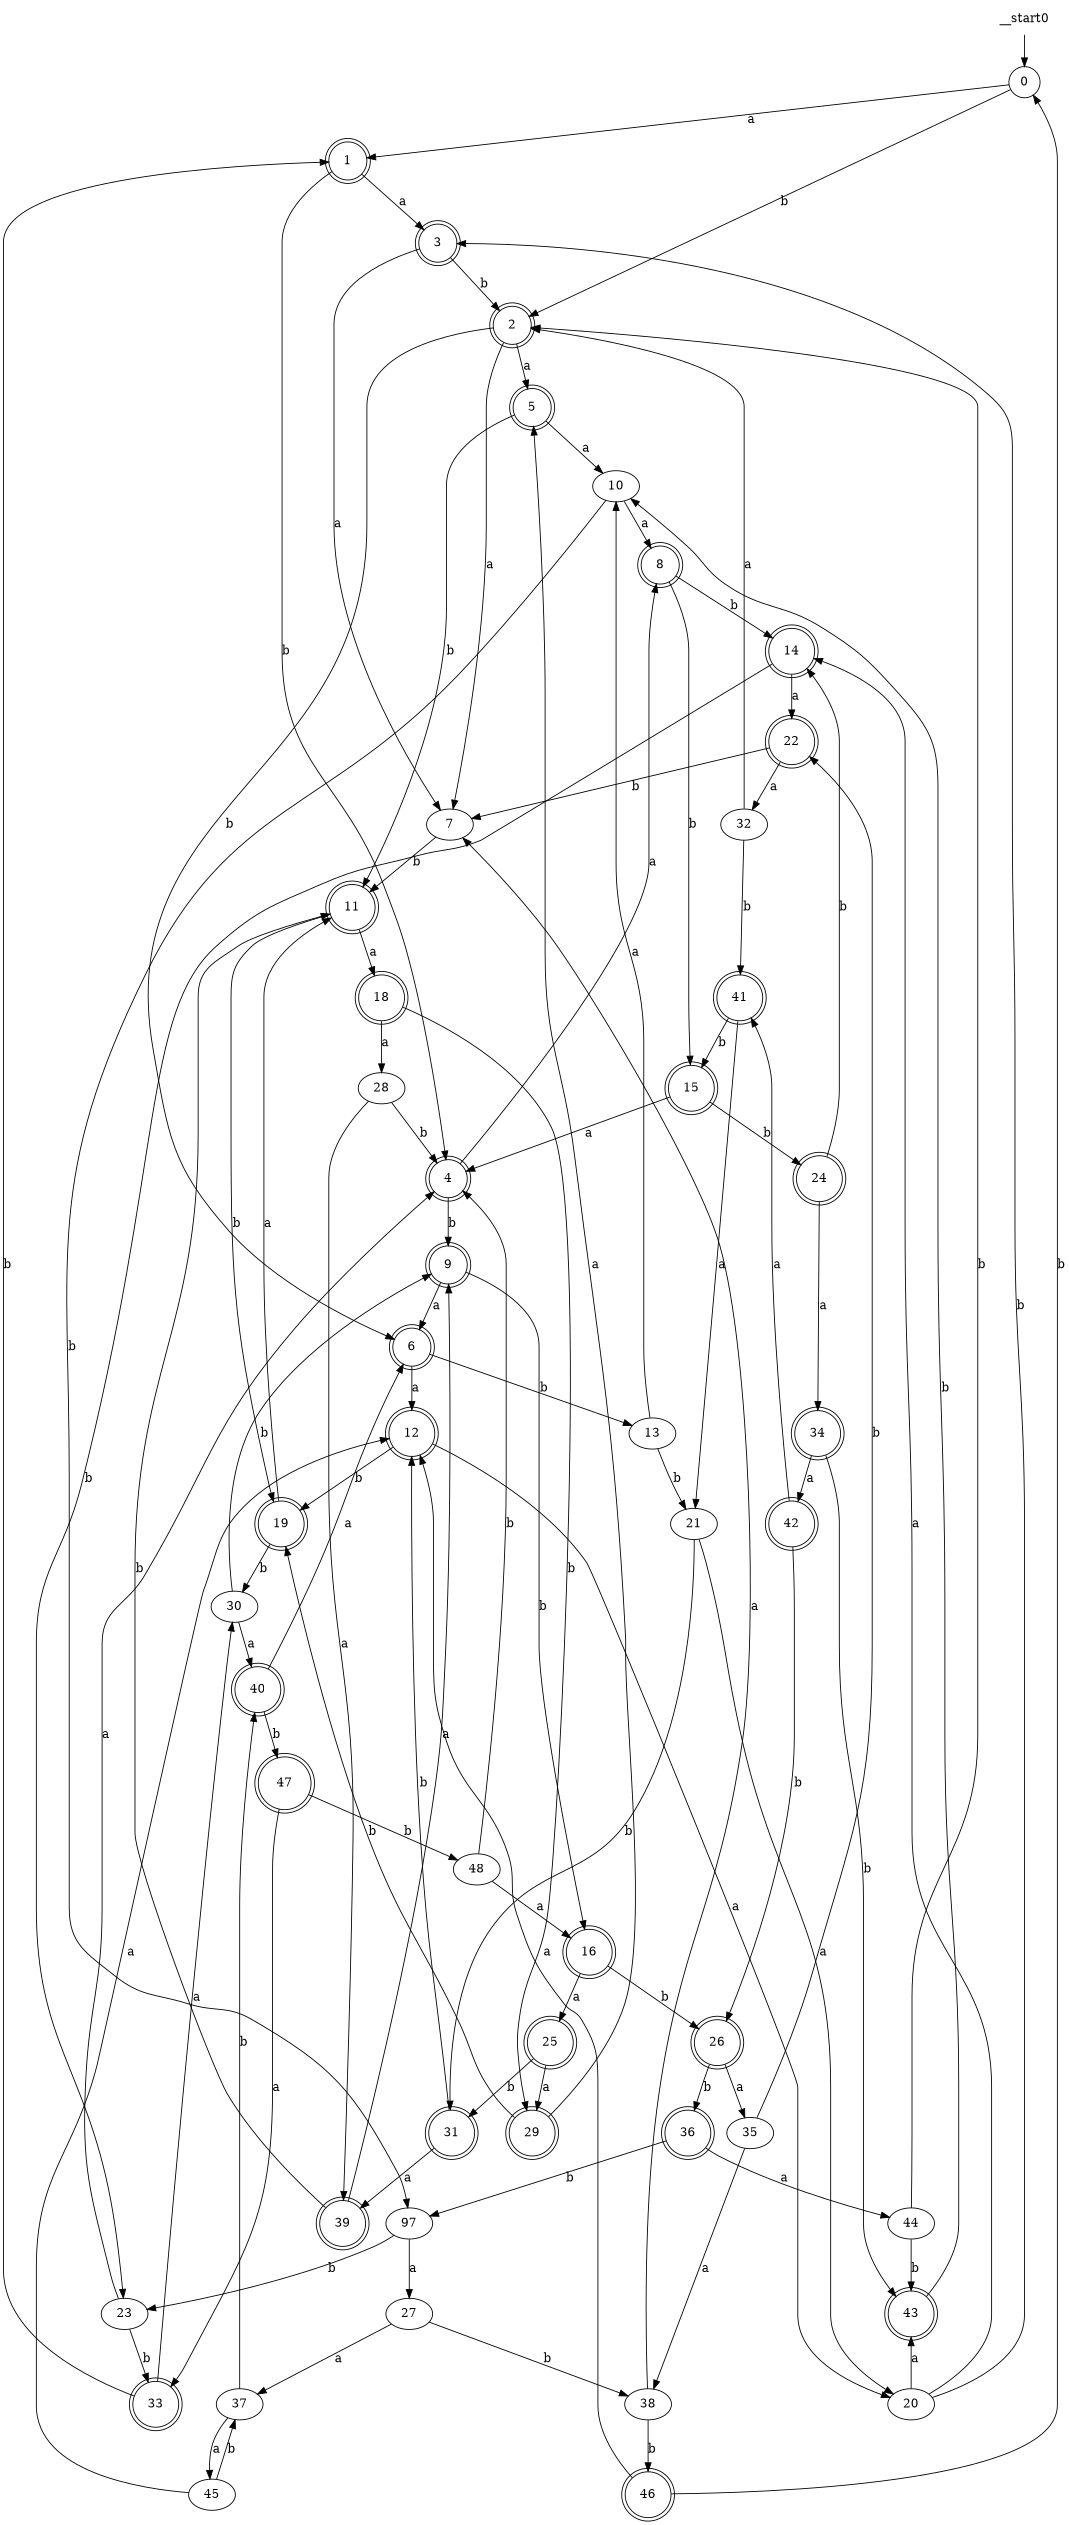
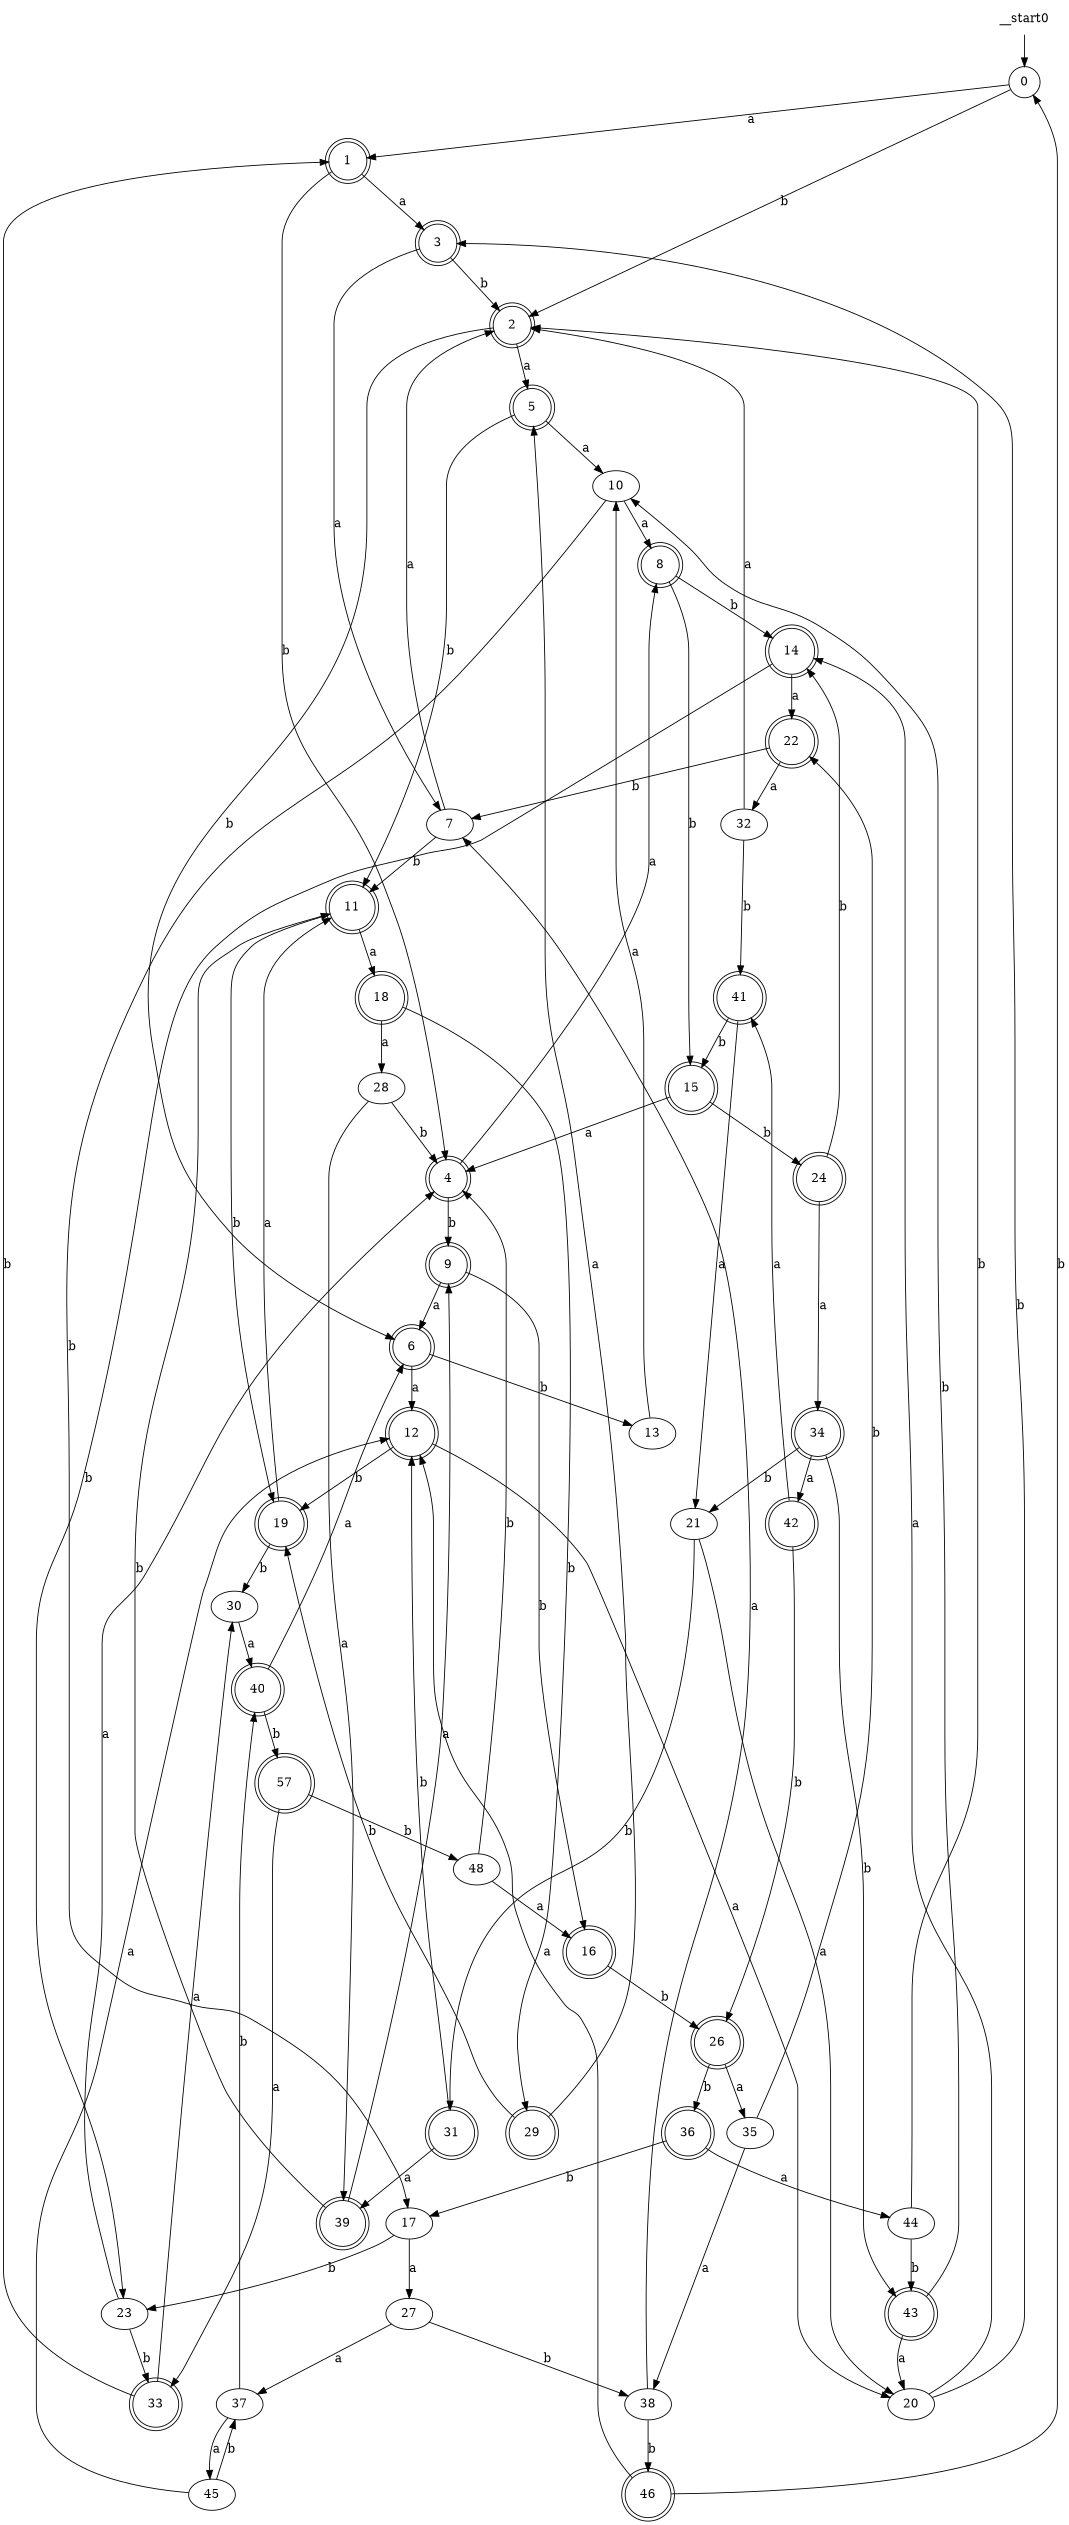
(485, 571) -> (407, 553)
(262, 1408) -> none
(669, 1476) -> (758, 1477)
(285, 1783) -> (285, 1783)
(550, 2043) -> none
(409, 2224) -> (409, 2224)
(911, 2367) -> (898, 2358)
